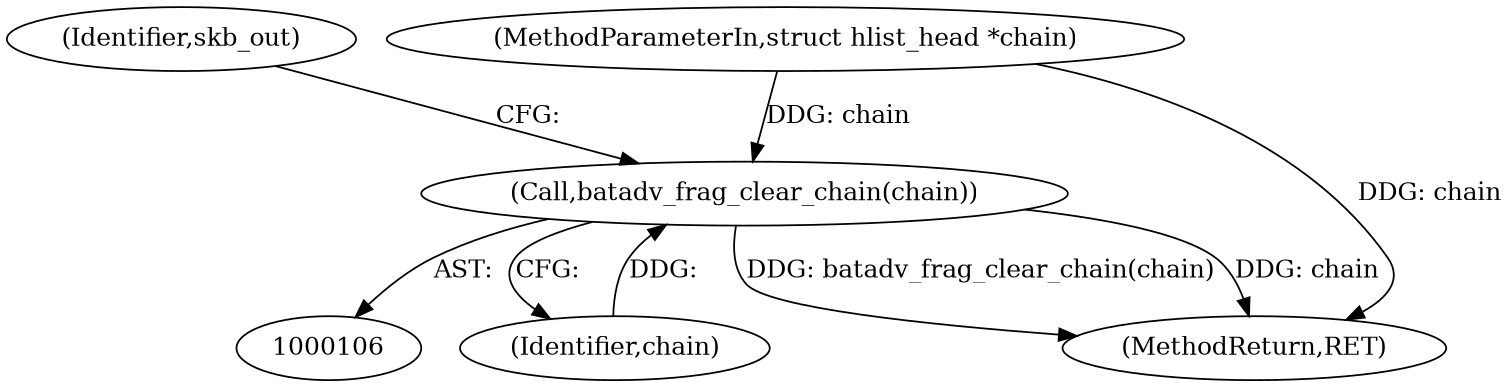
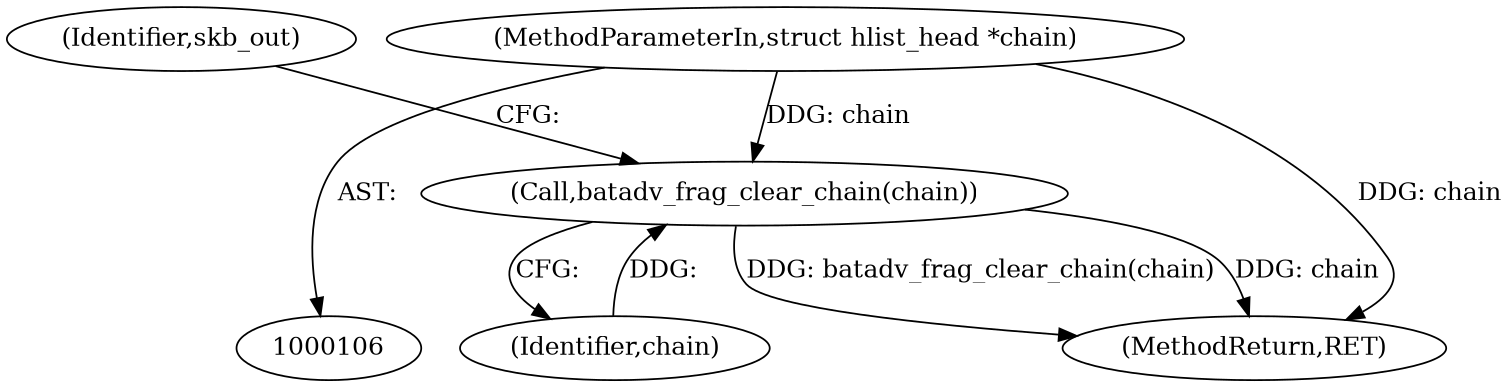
(452, 249) -> (398, 123)
